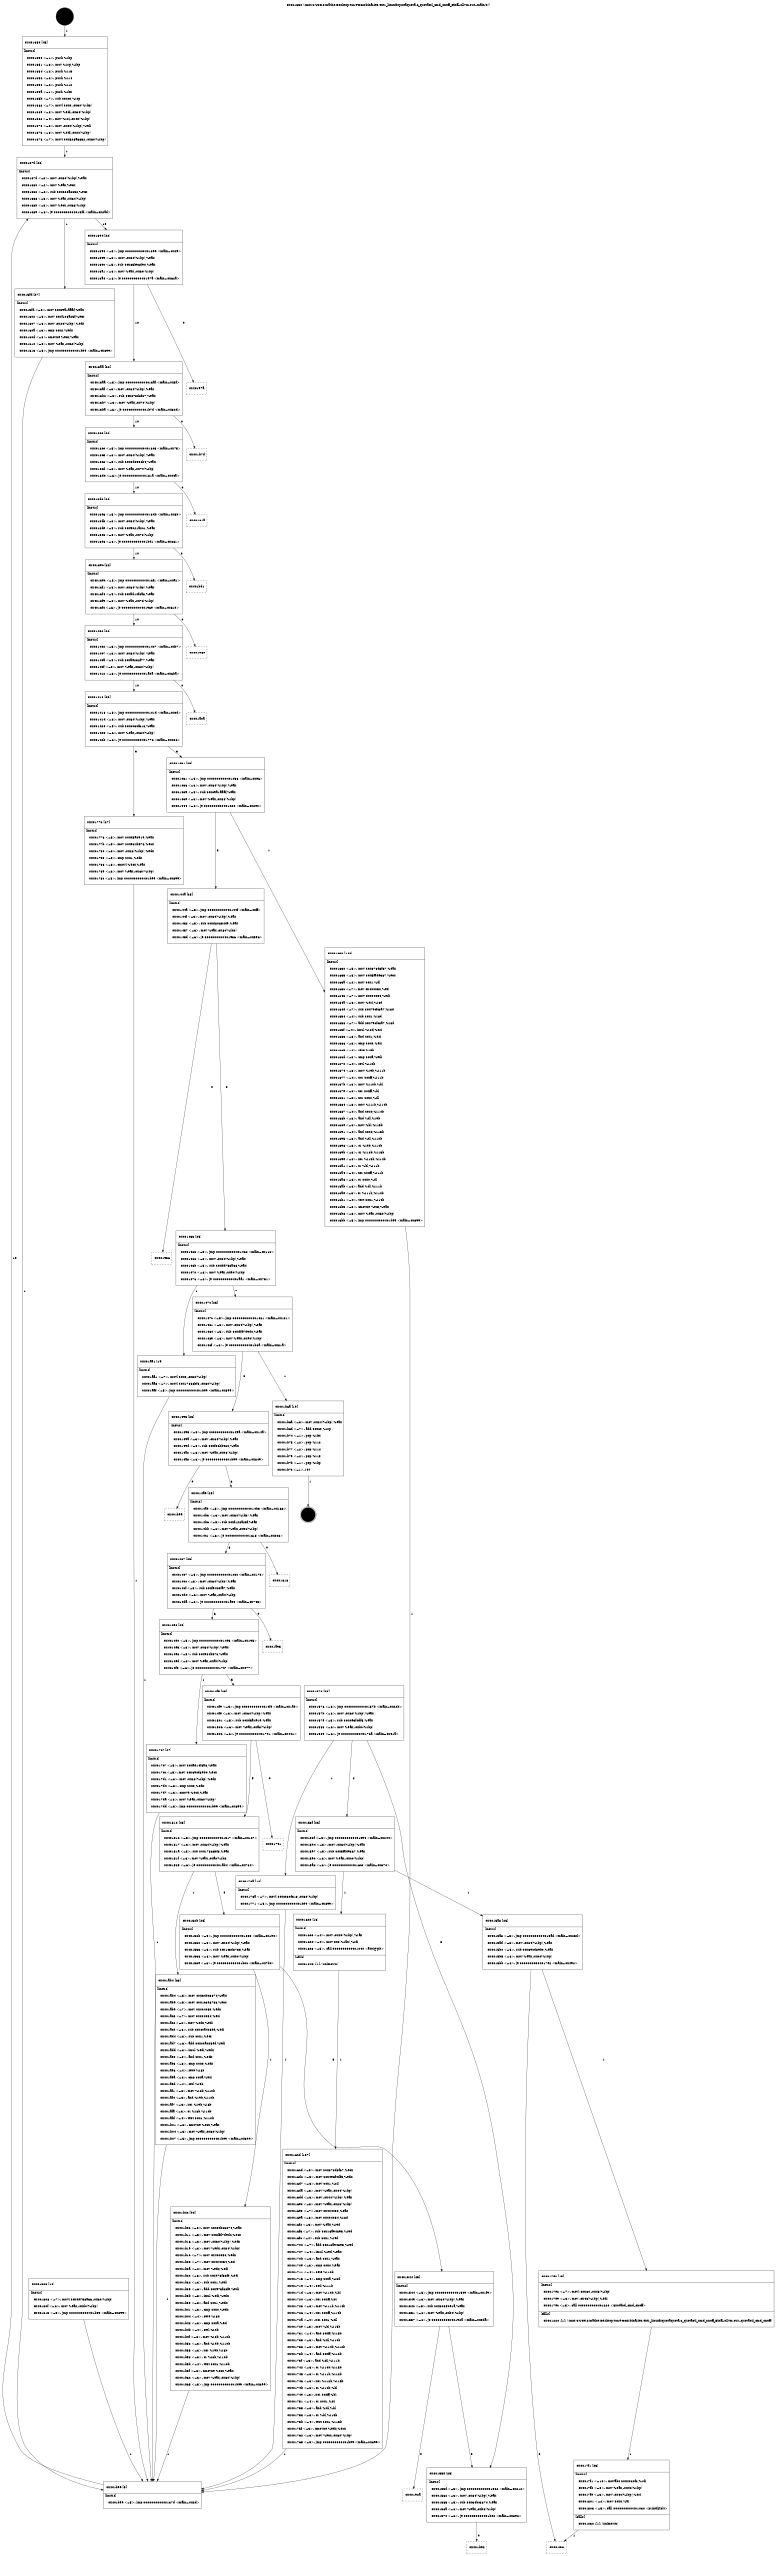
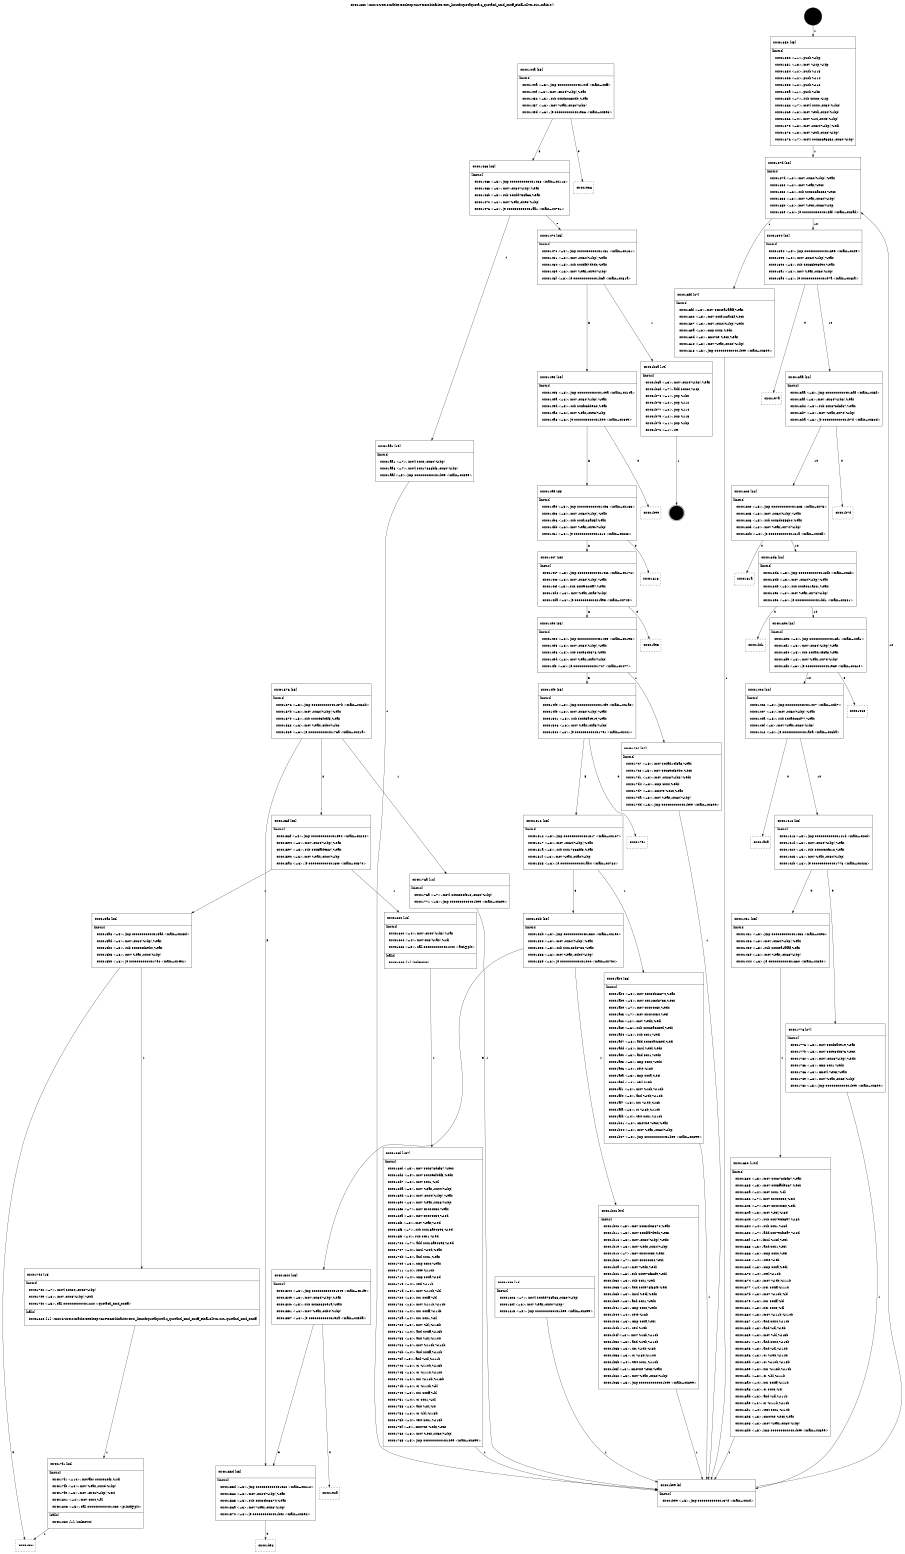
(216, 849) -> none
